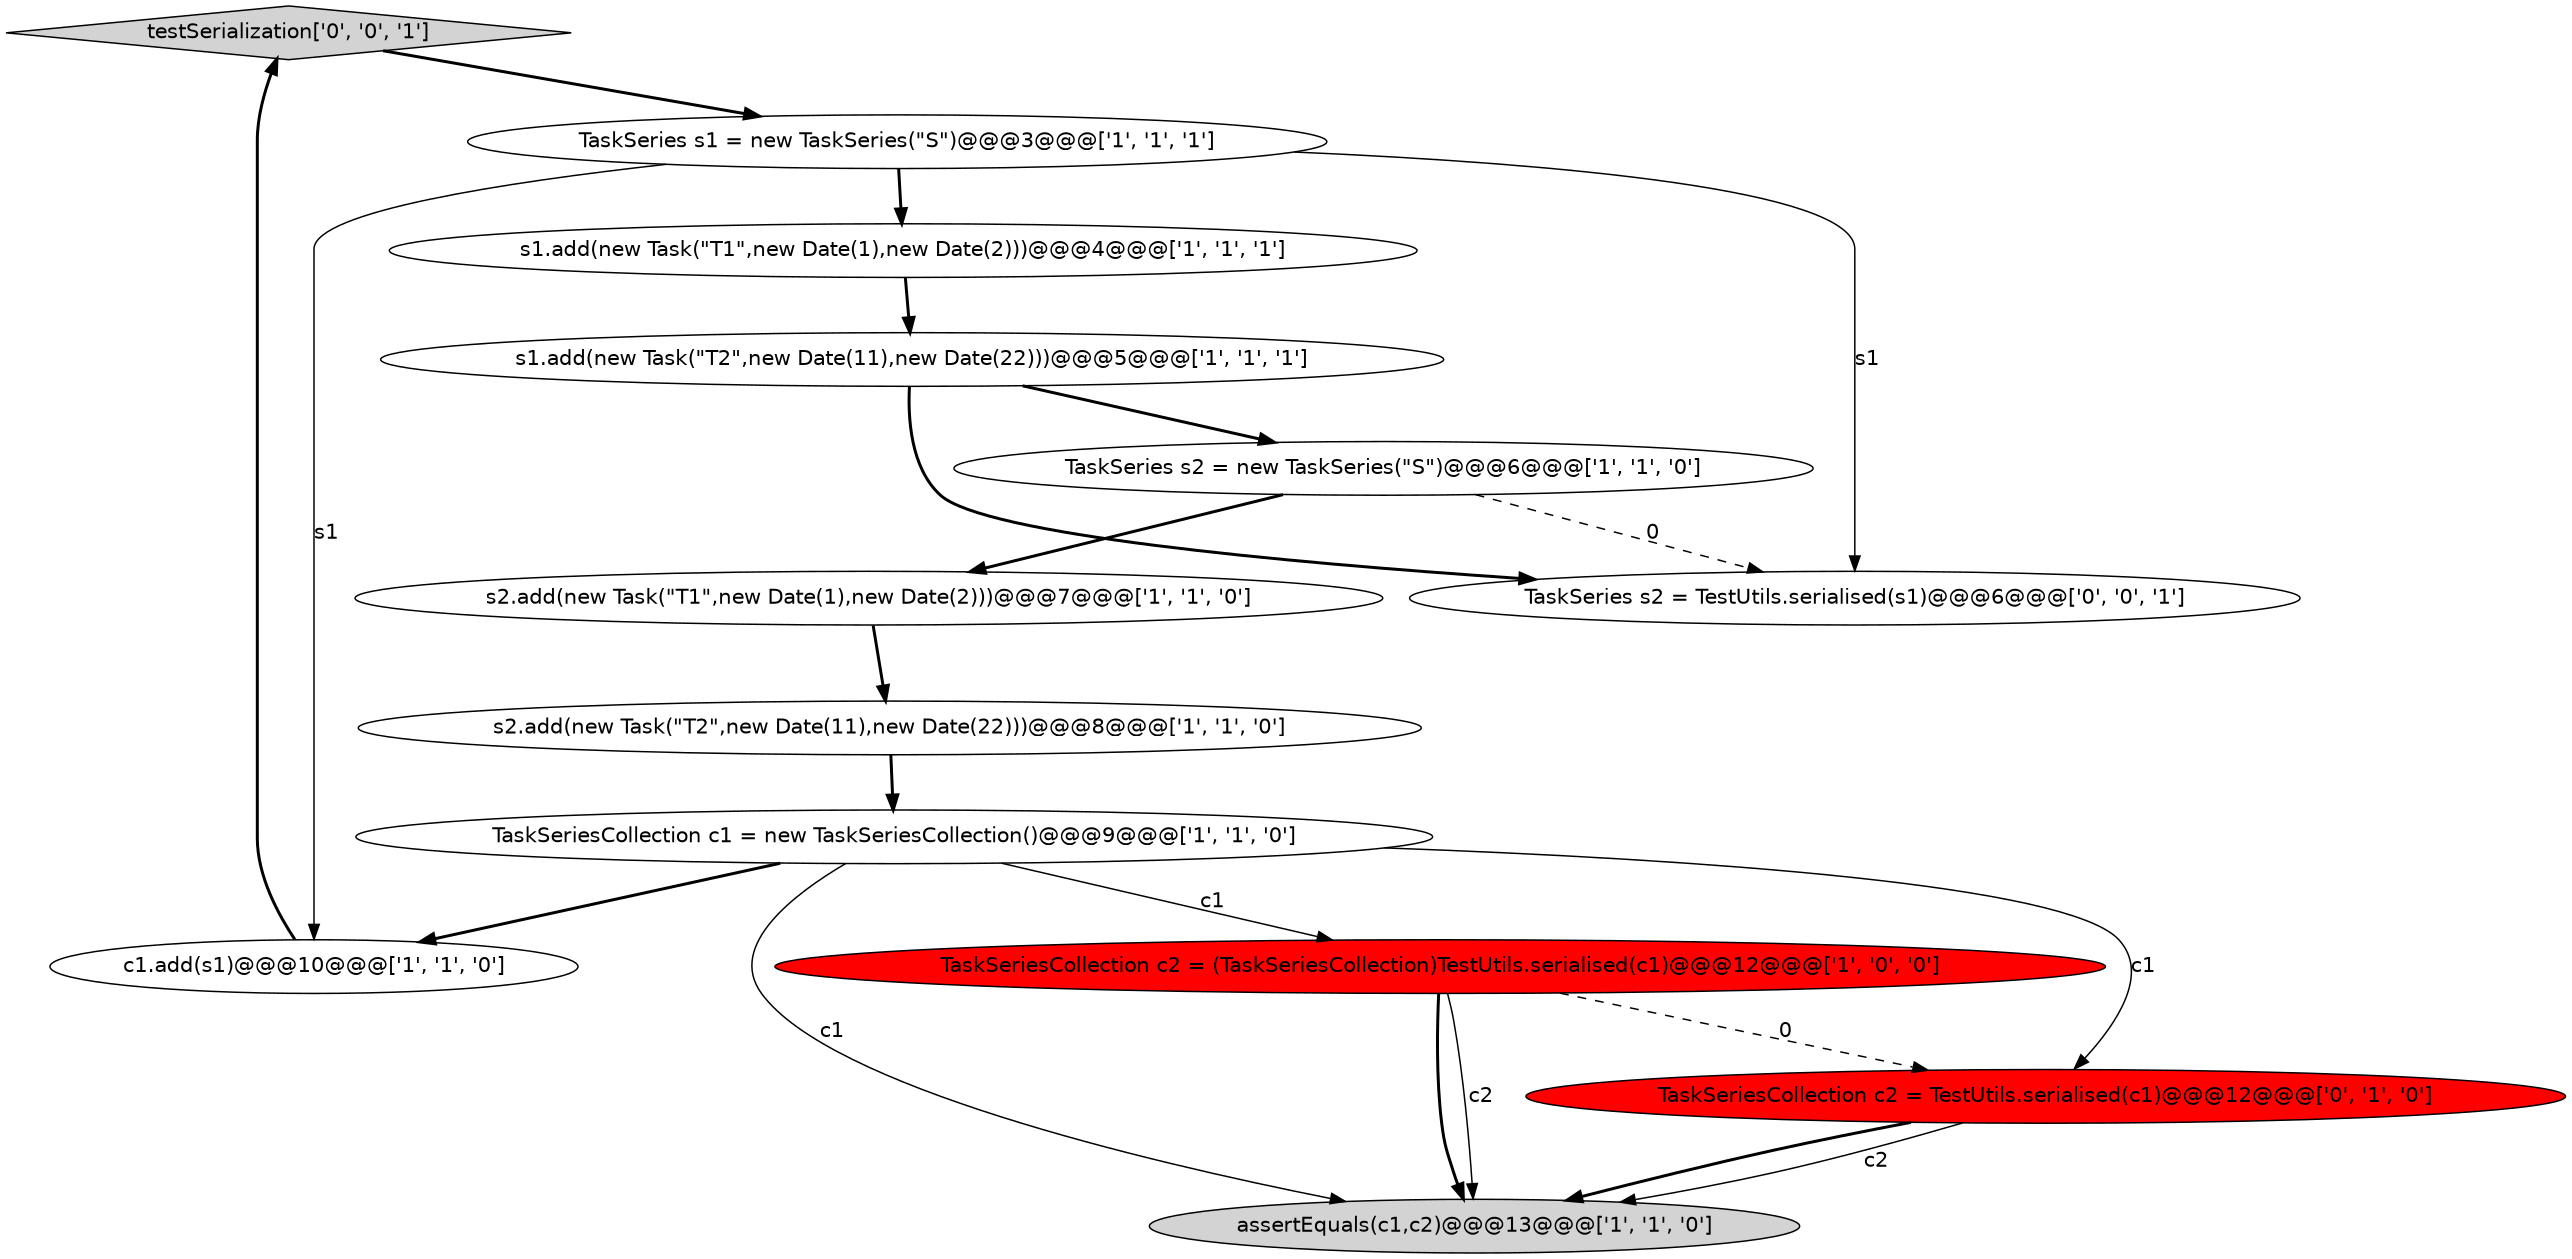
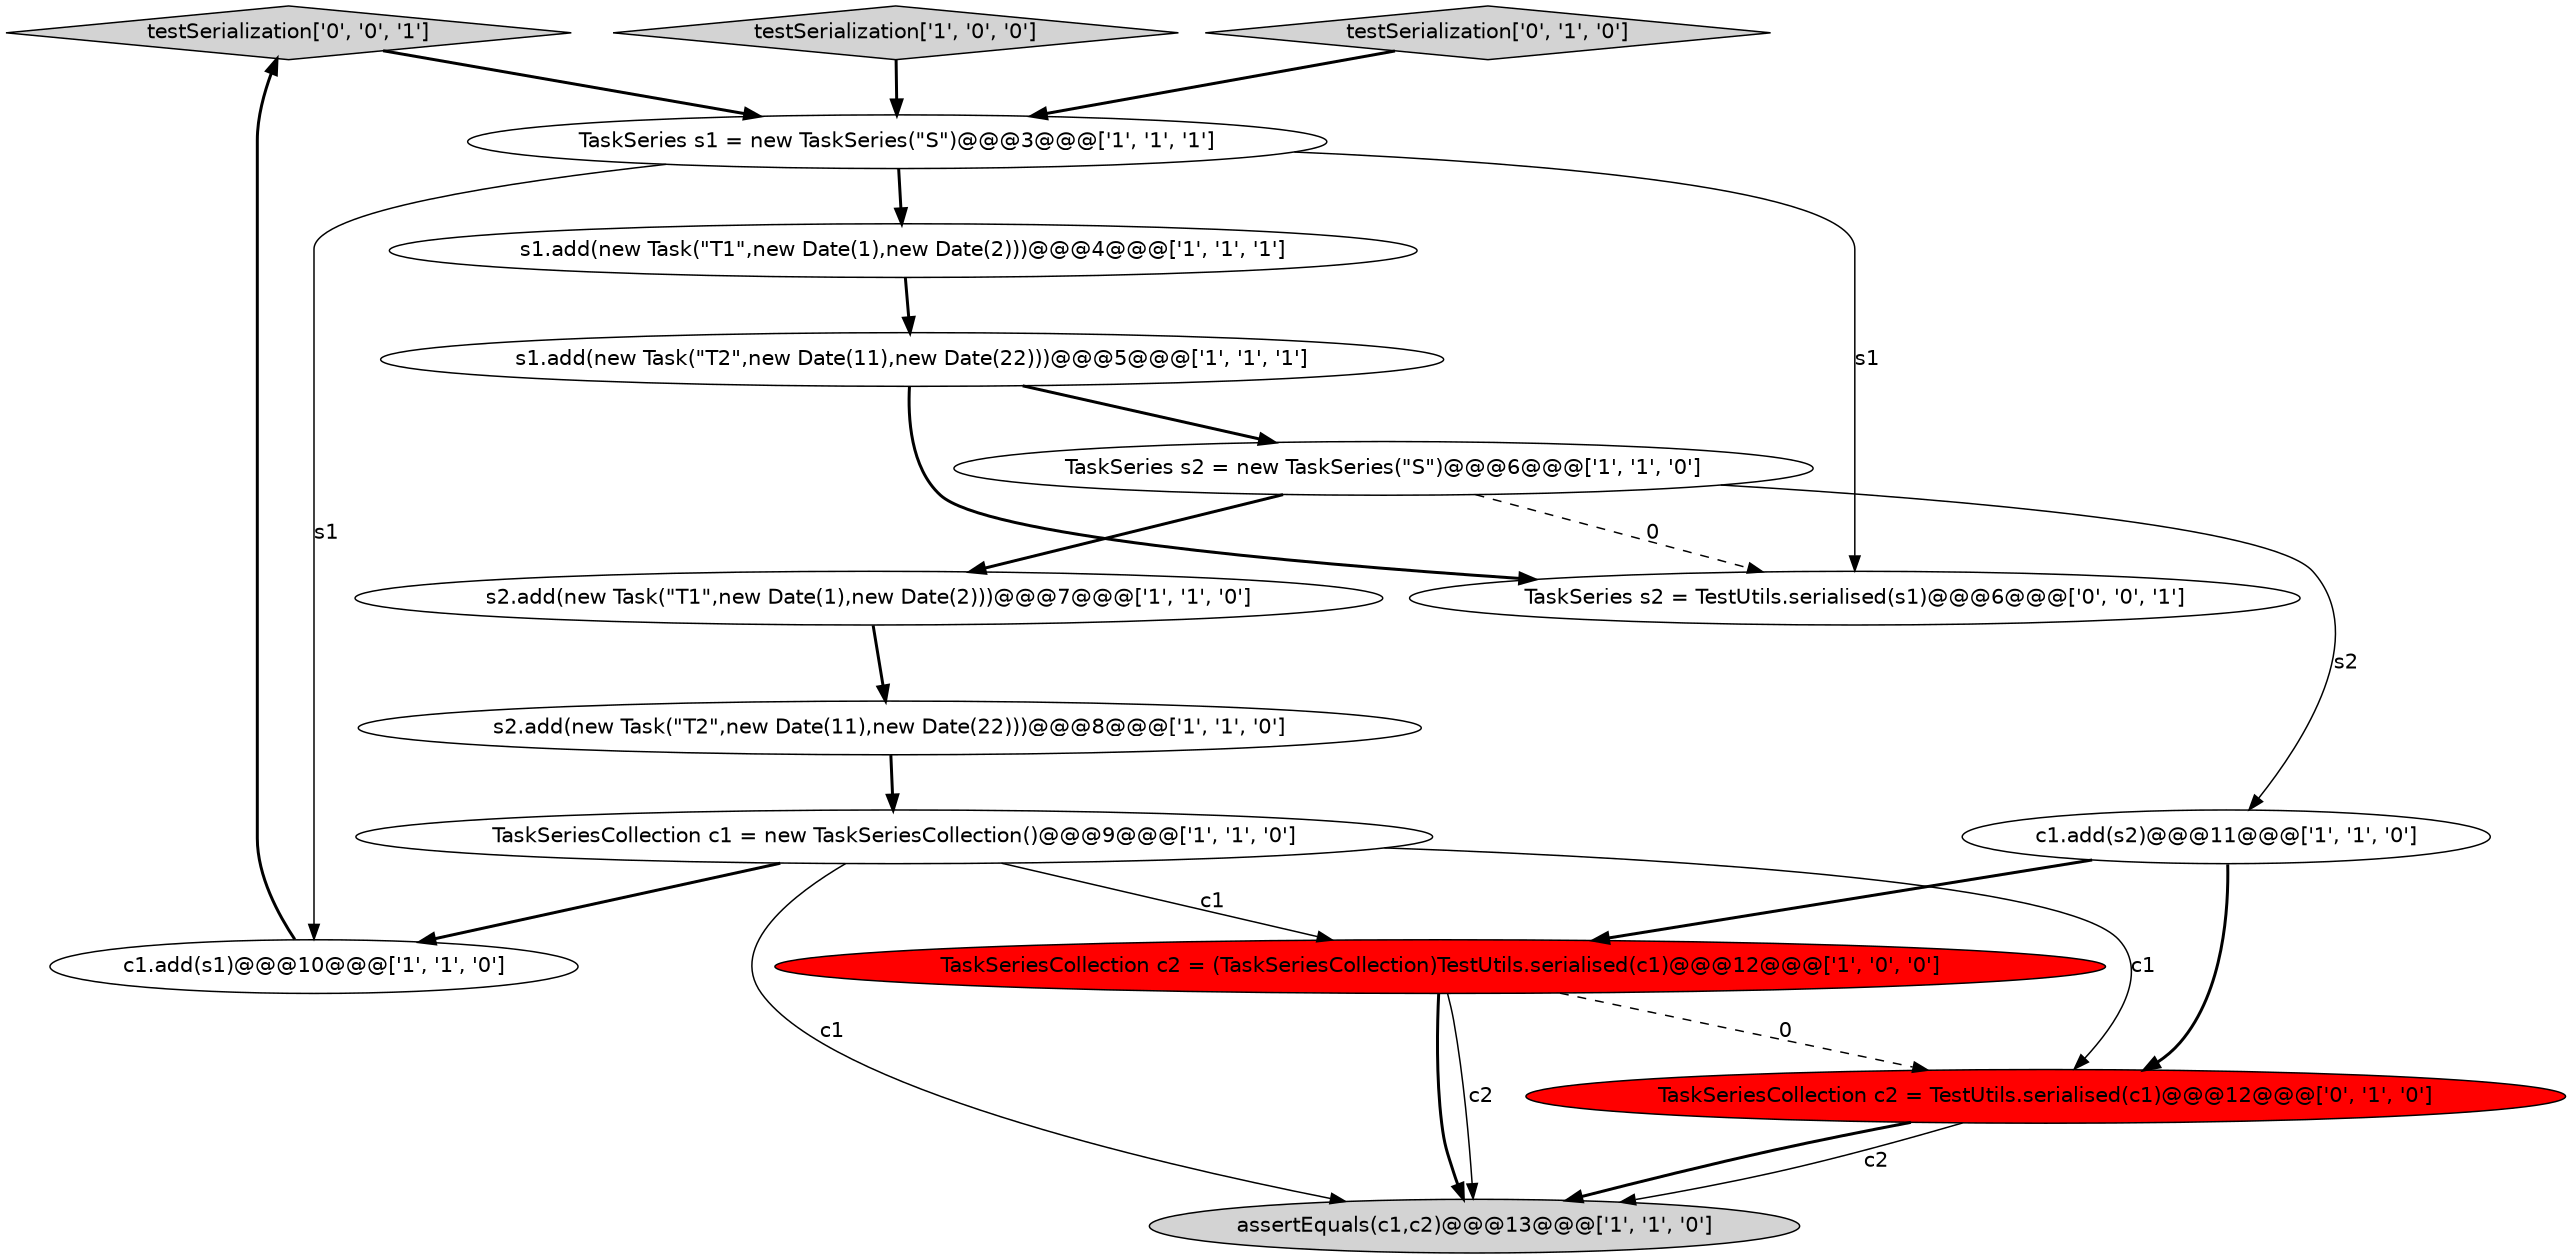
none -> (896, 33)
none -> (1488, 33)
none -> (2226, 837)
